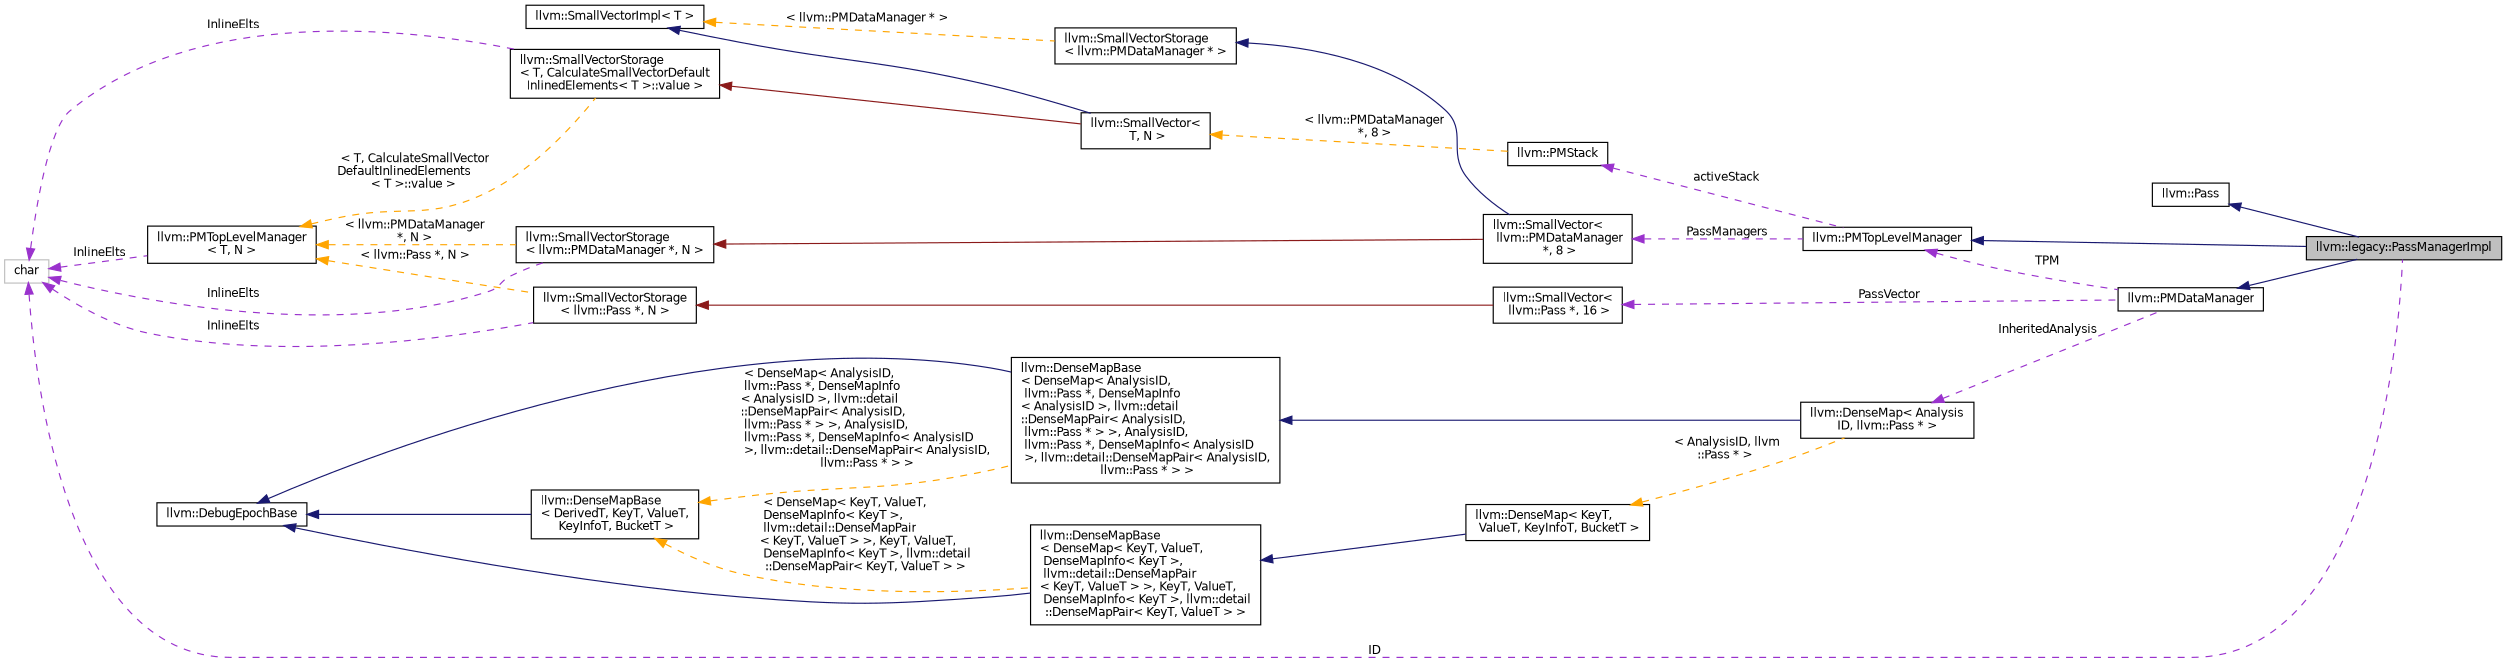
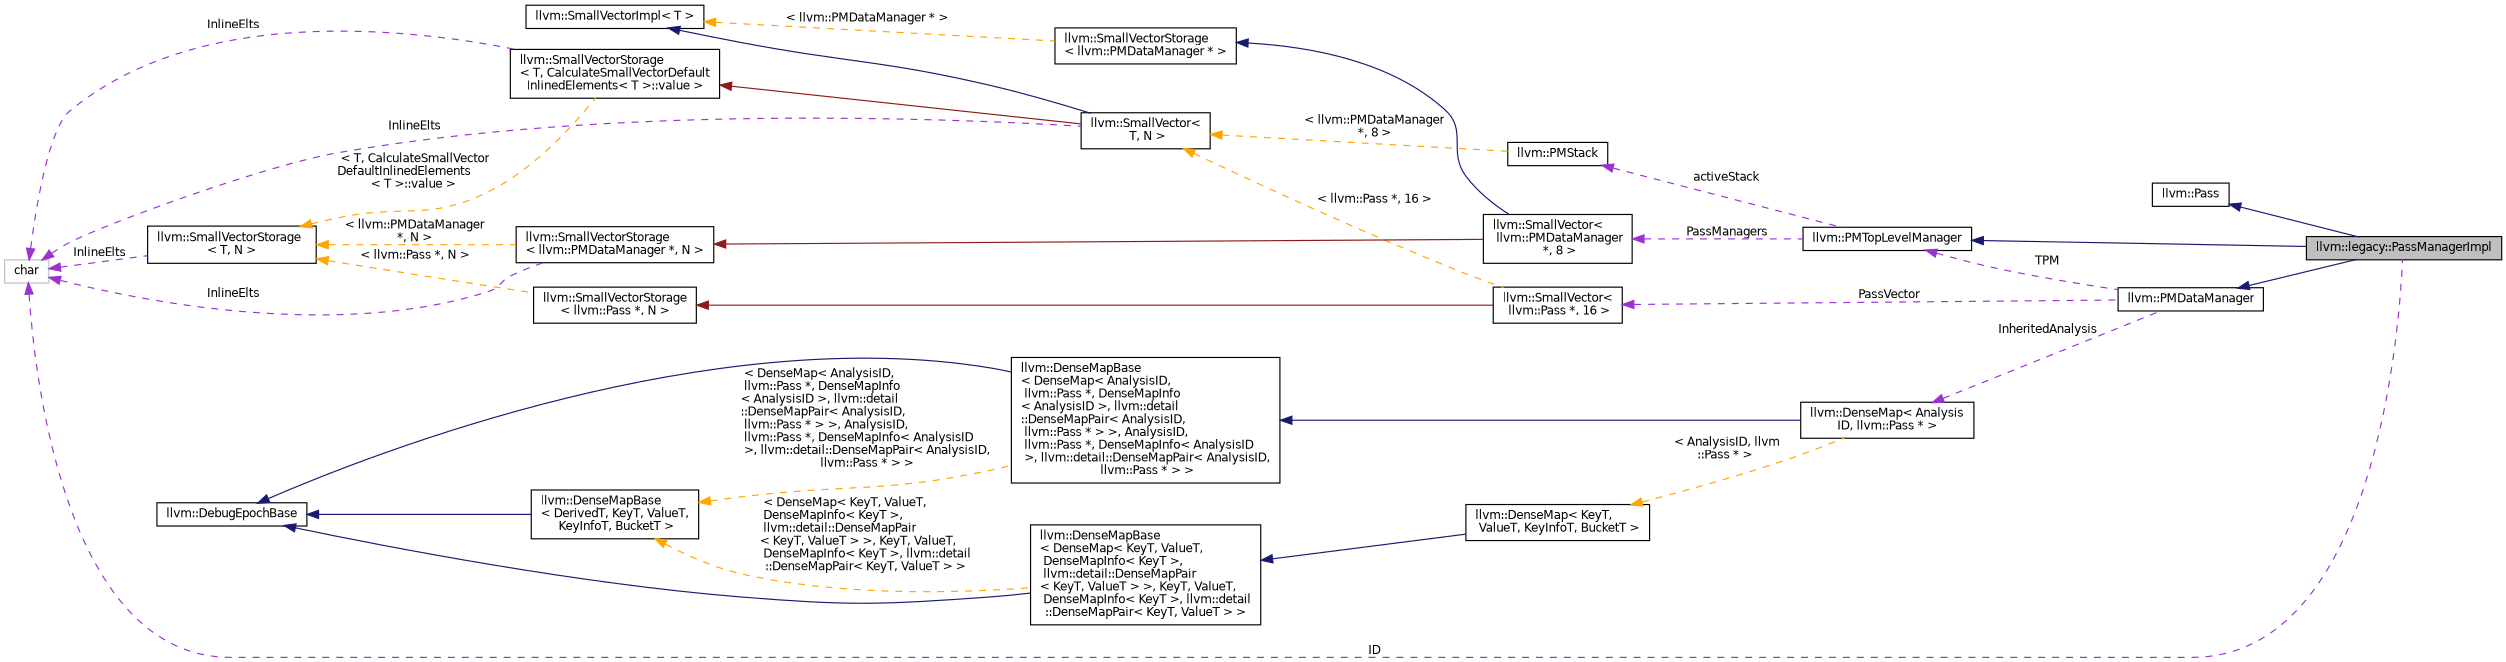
none -> (1347, 224)
(232, 245) -> (232, 245)
(288, 346) -> (557, 127)
